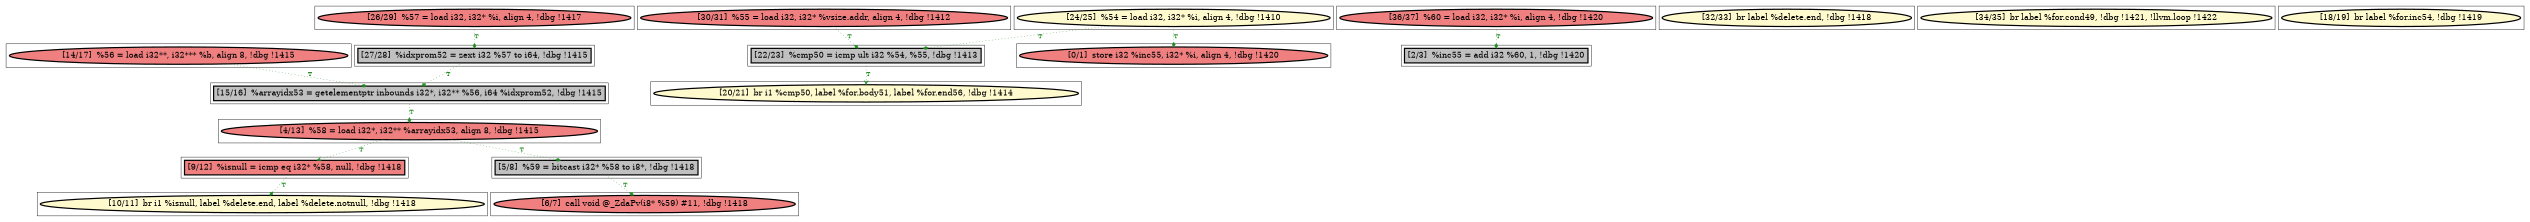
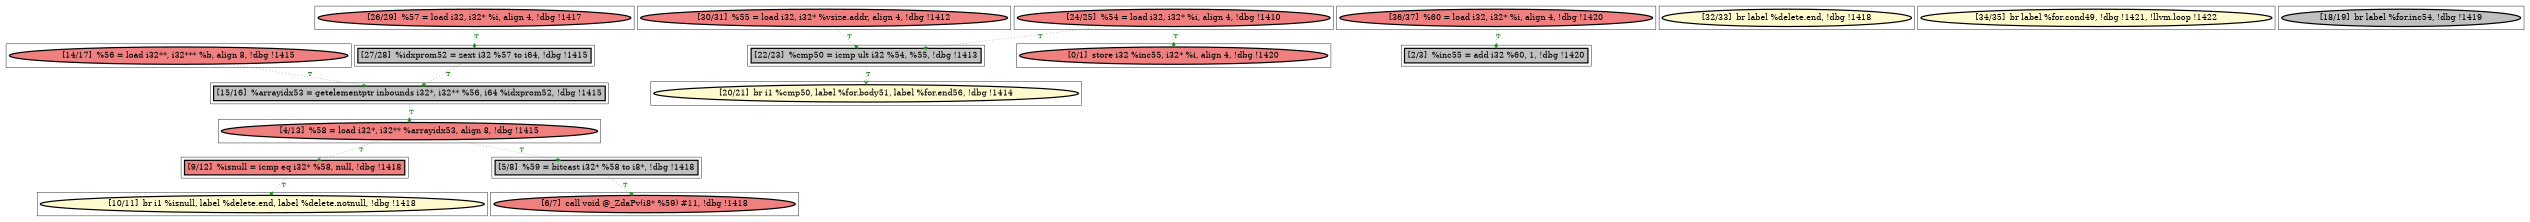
(1174, 18) -> (1174, 18)
(2401, 18) -> (2401, 18)
